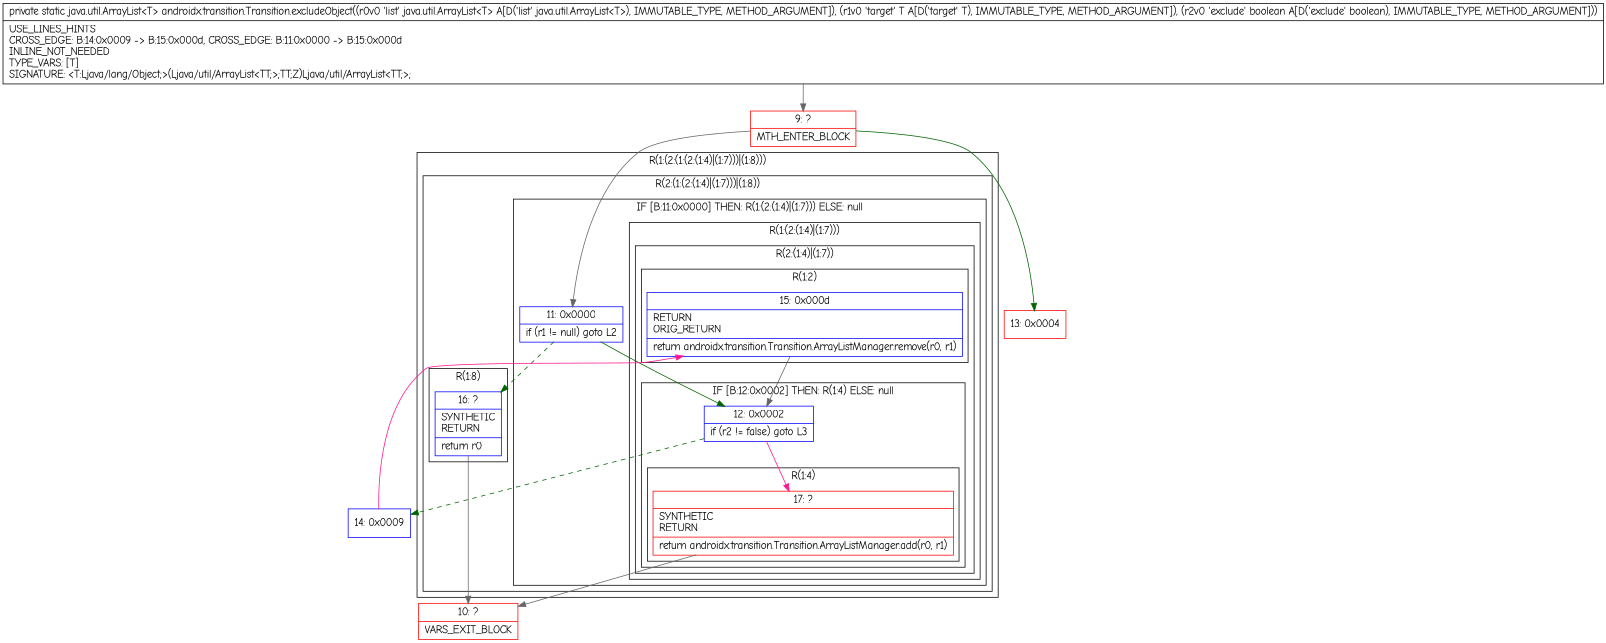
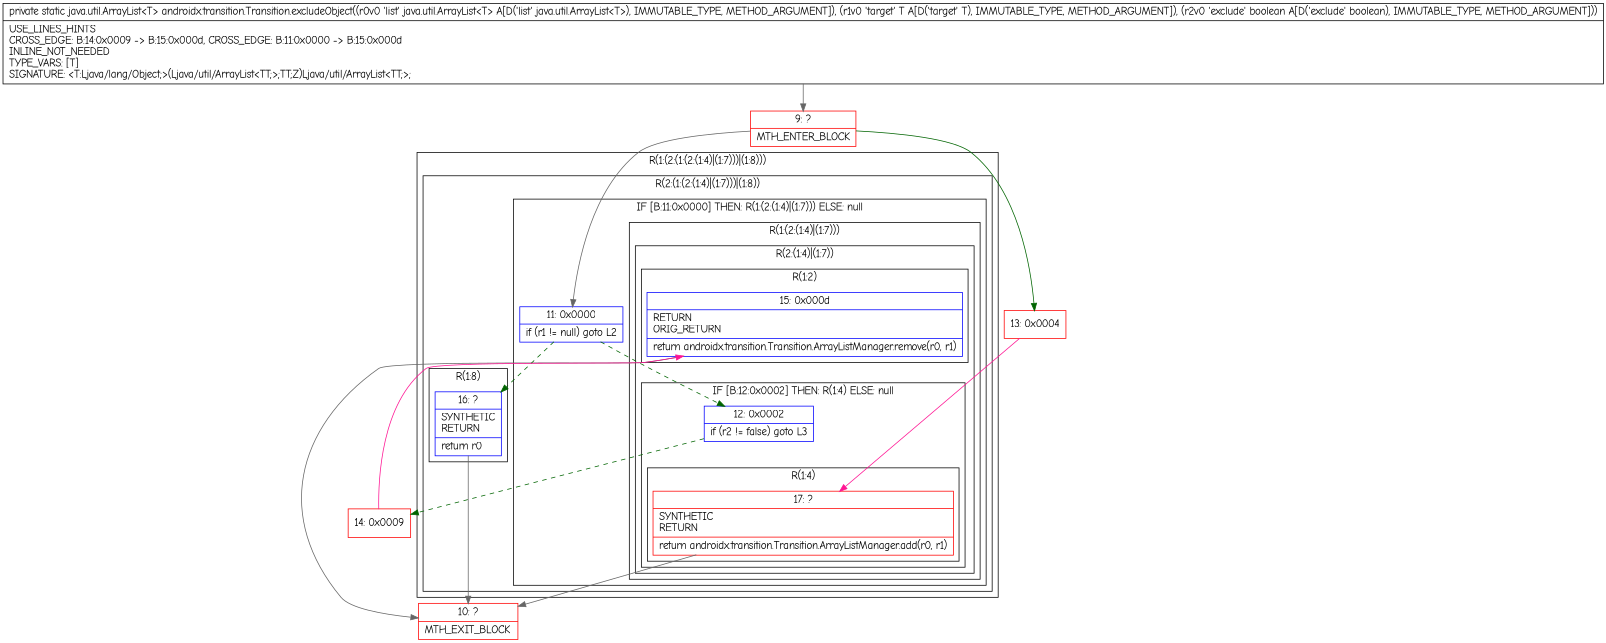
(659, 373) -> (659, 373)
(780, 378) -> (366, 379)
(776, 463) -> (933, 412)
(379, 523) -> (379, 523)
(468, 630) -> (467, 630)
